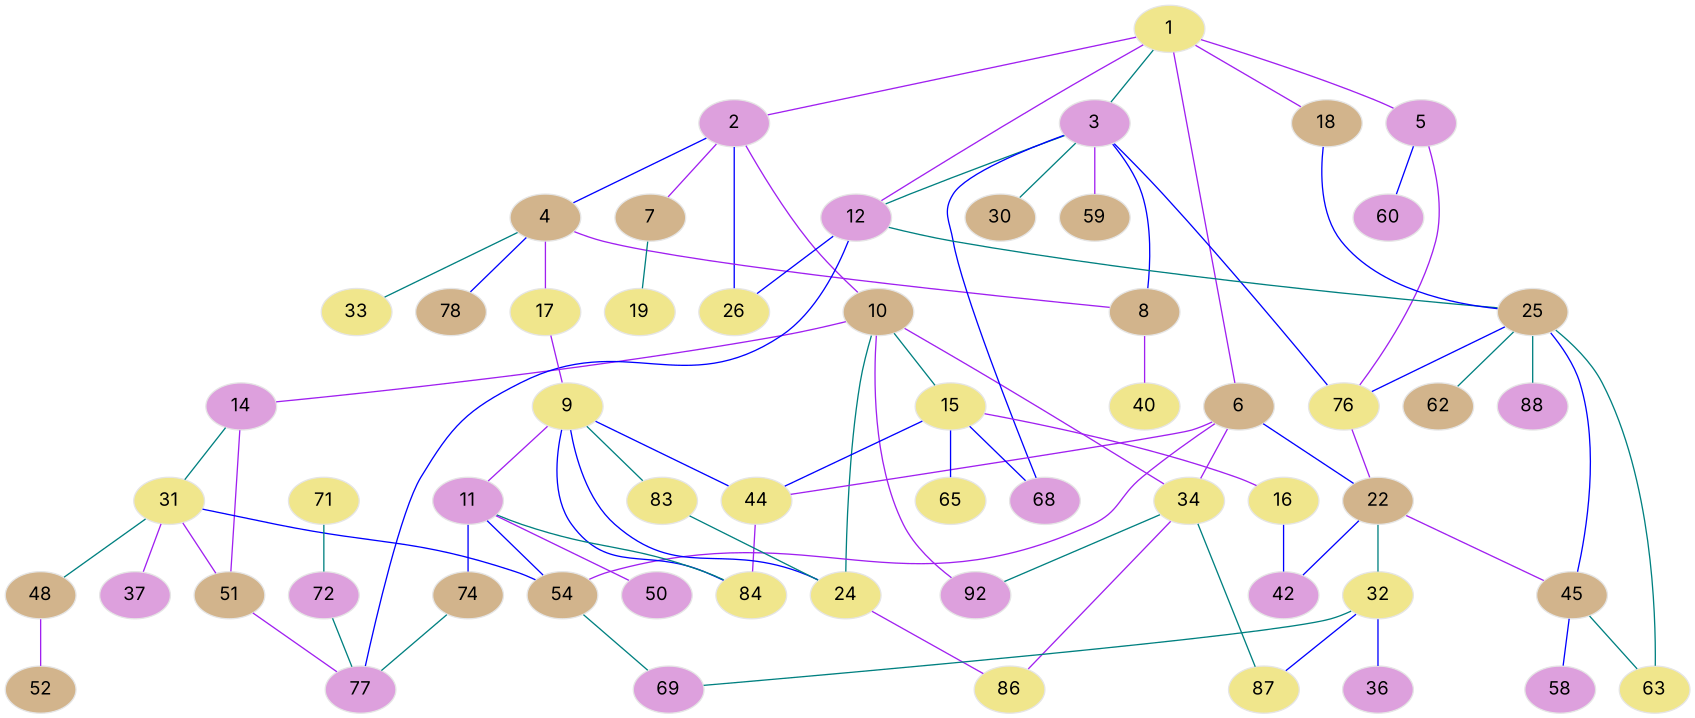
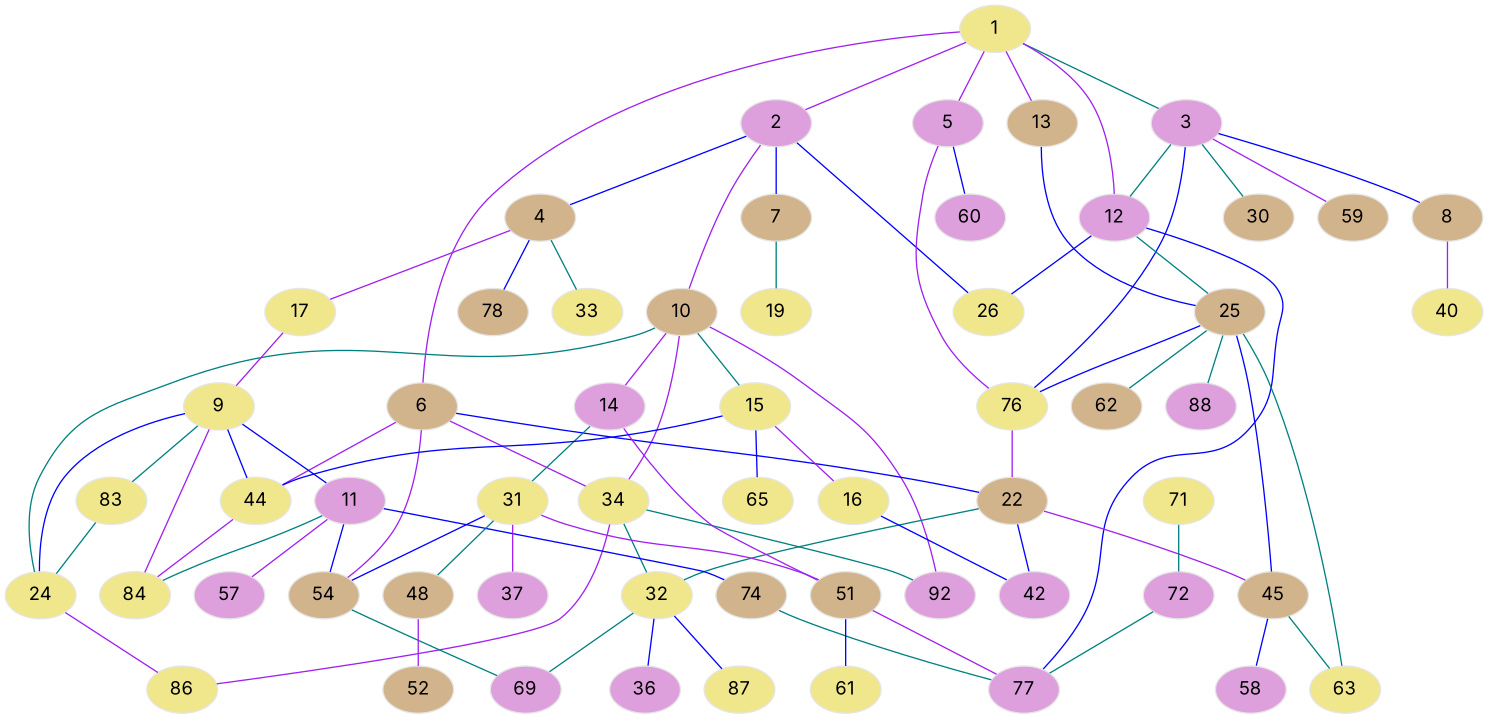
(1327, 123) -> (1042, 123)
(692, 170) -> (776, 171)
(814, 275) -> none
(518, 454) -> (284, 454)
(1045, 501) -> none
(577, 530) -> (177, 501)
(657, 595) -> (229, 595)
(1227, 595) -> (636, 549)
none -> (846, 690)
